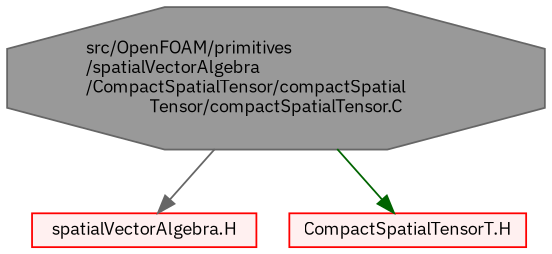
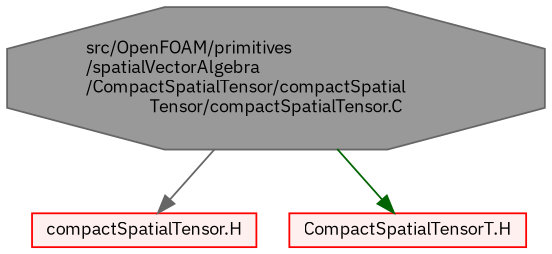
(144, 230) -> (144, 230)
